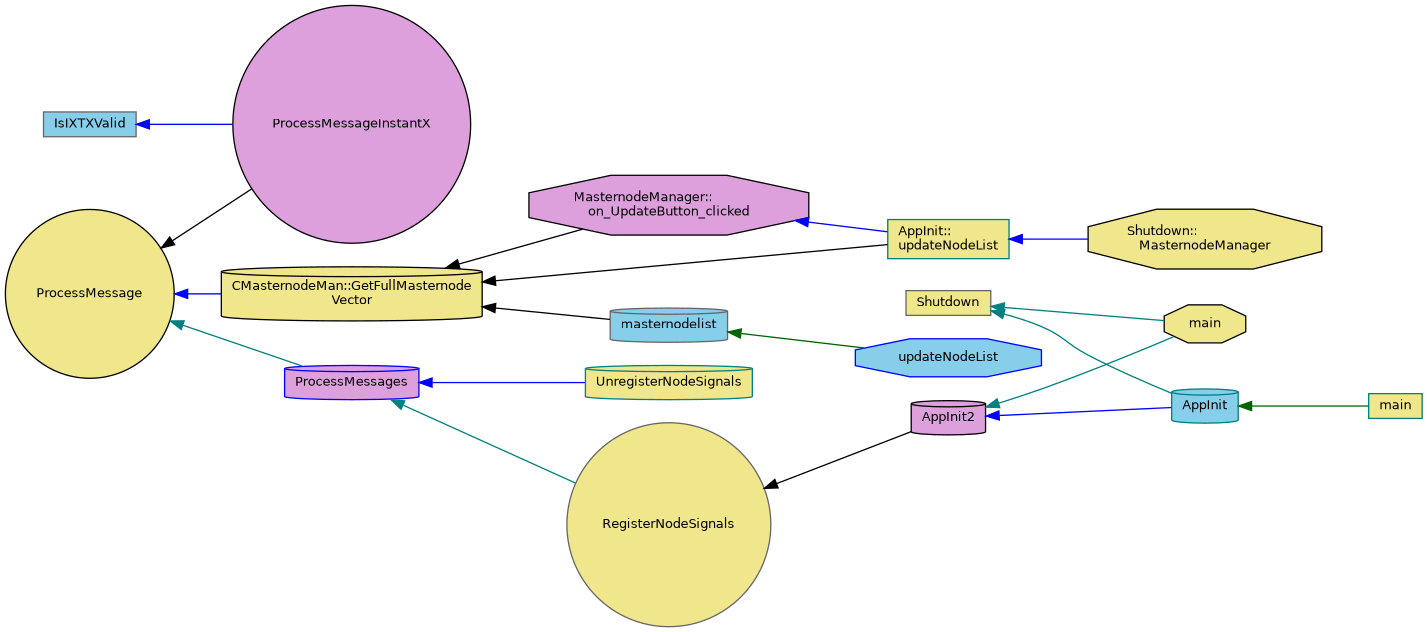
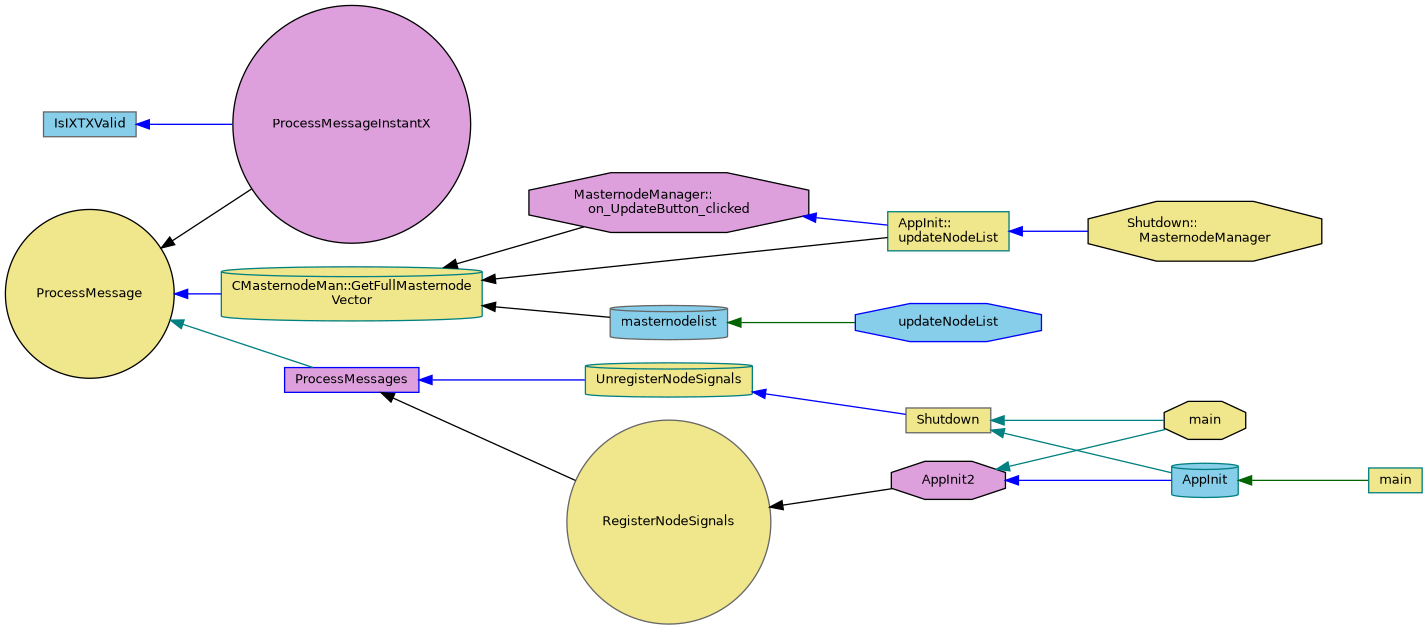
(352, 294) -> (352, 294)
(352, 383) -> (352, 380)
none -> (836, 404)
(948, 418) -> (948, 480)
(489, 444) -> (484, 439)
